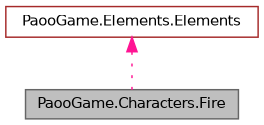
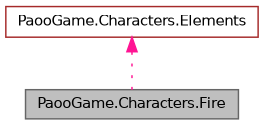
(132, 22) -> (132, 22)
